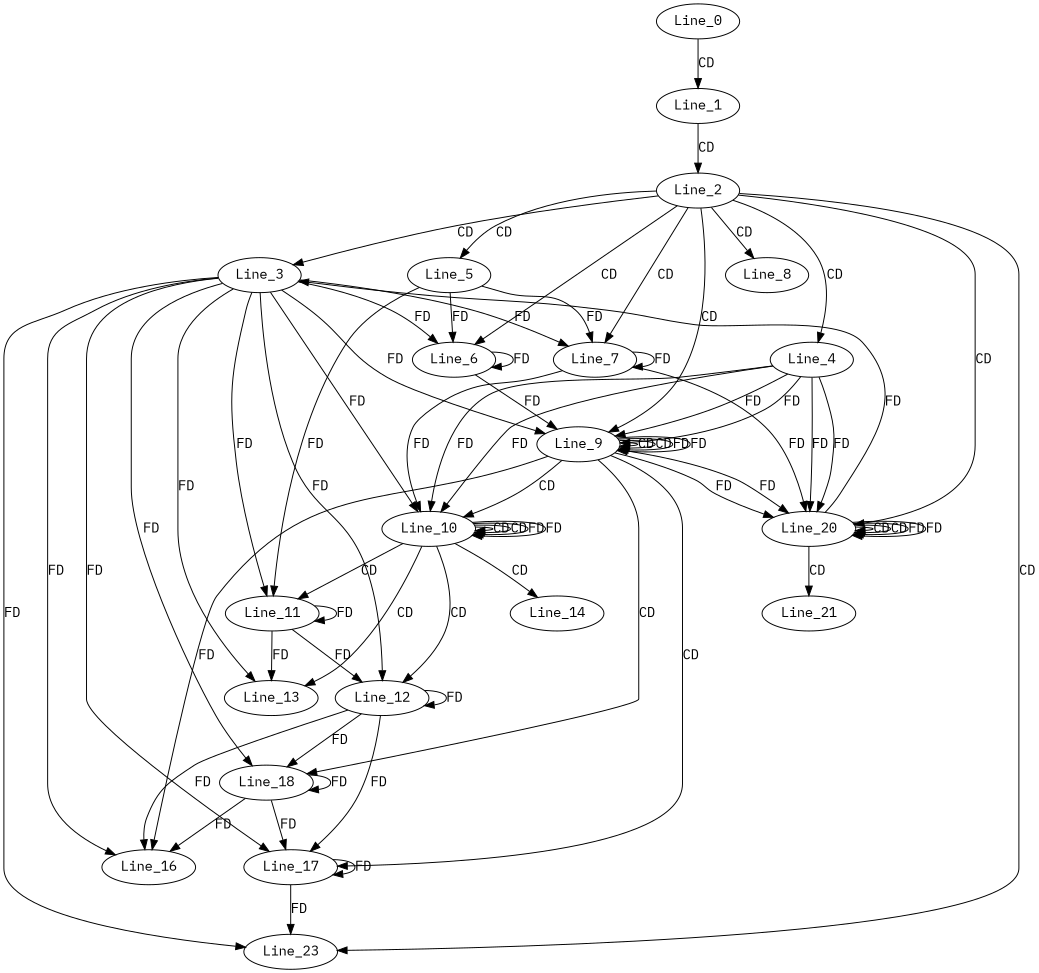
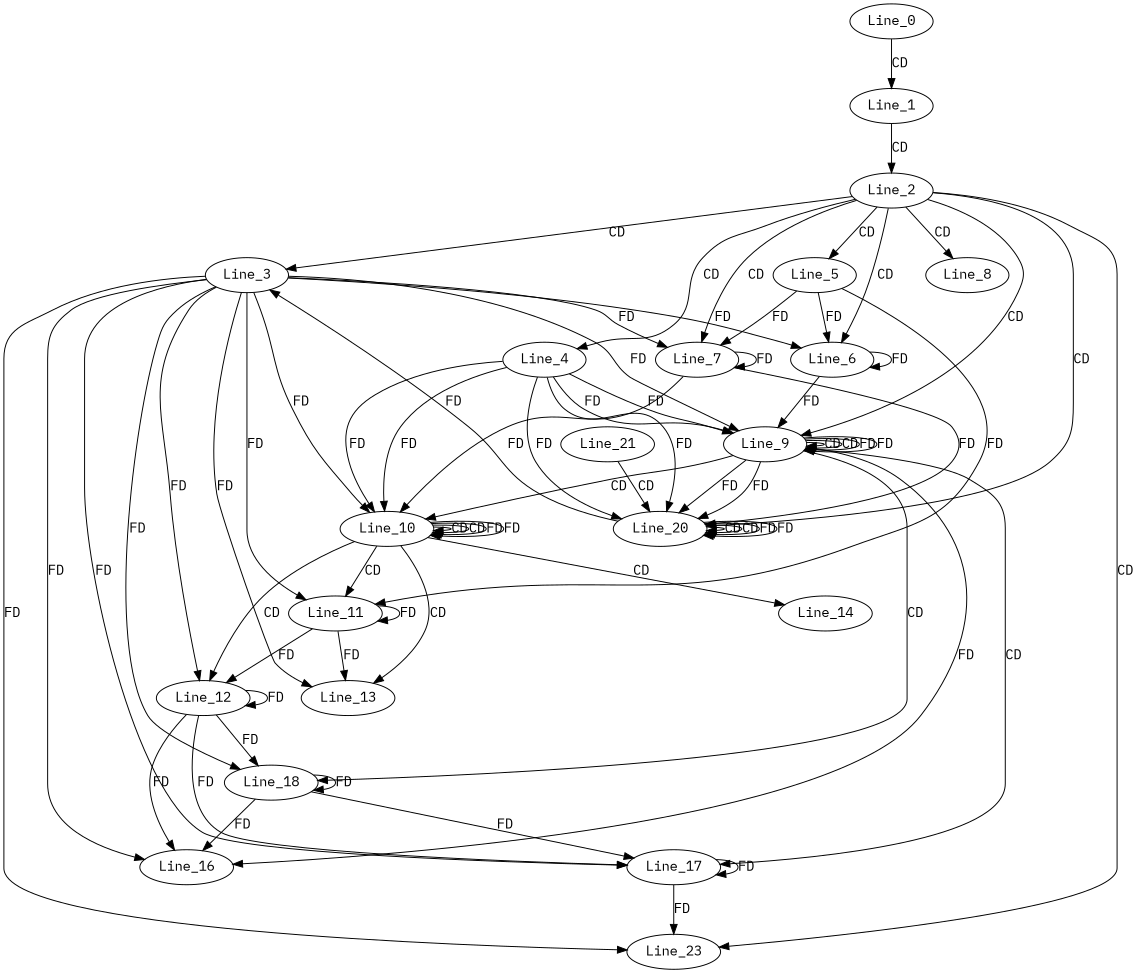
(809, 566) -> (631, 482)
